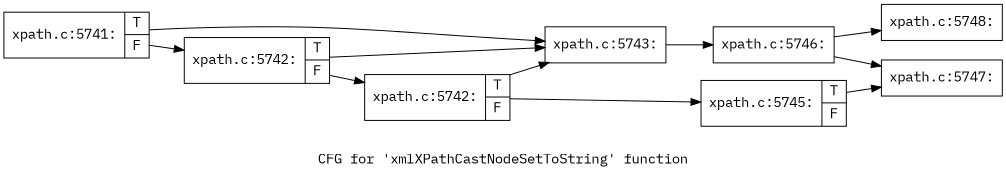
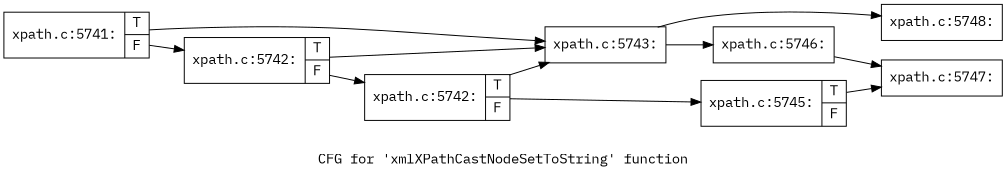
(853, 34) -> (764, 12)
